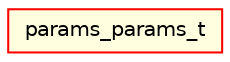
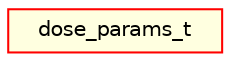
(115, 31) -> (115, 31)
